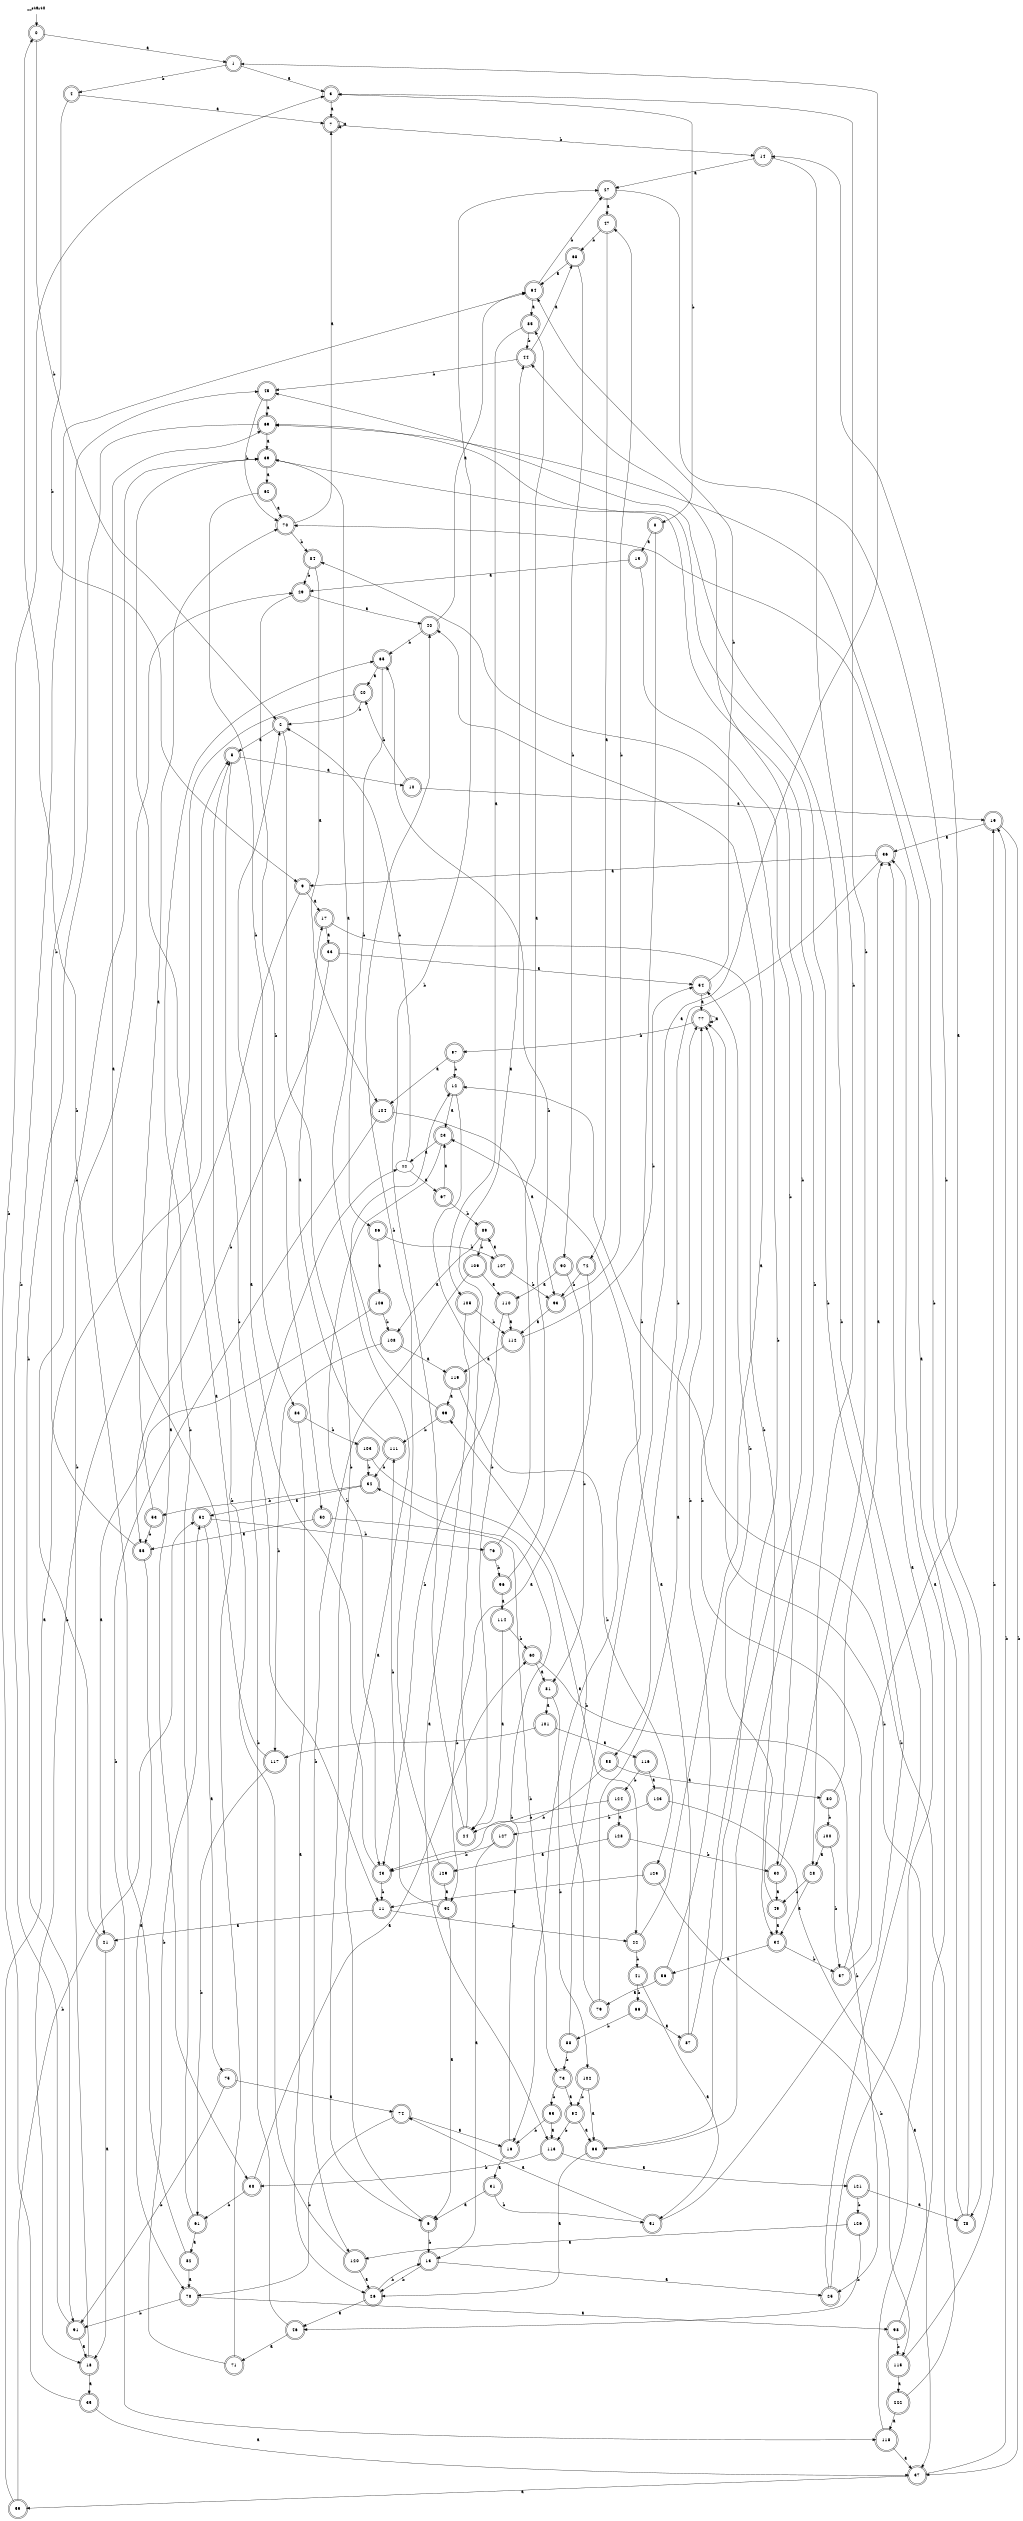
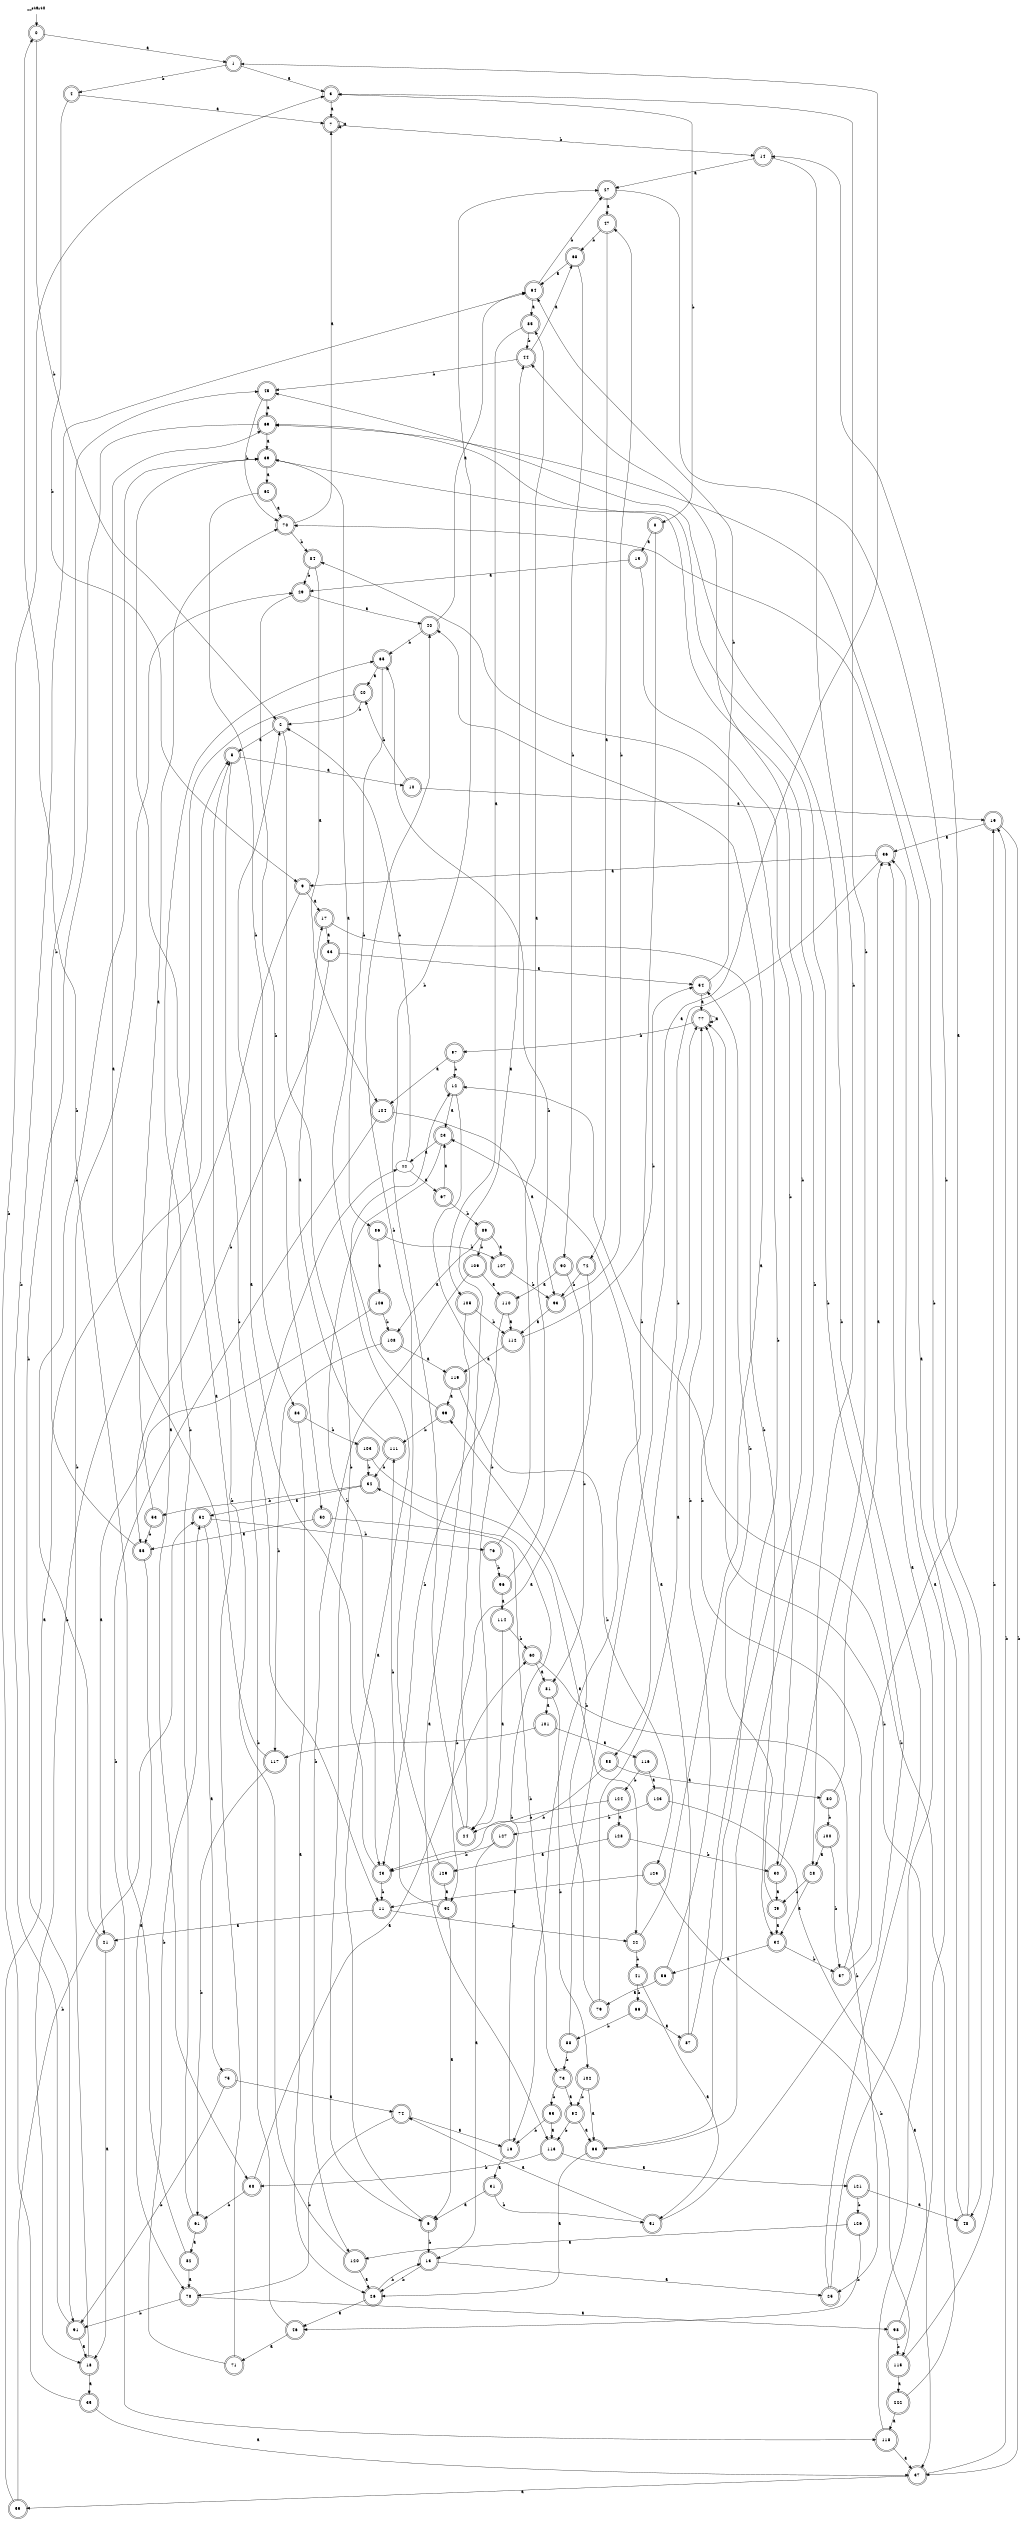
(494, 1249) -> (497, 1244)
